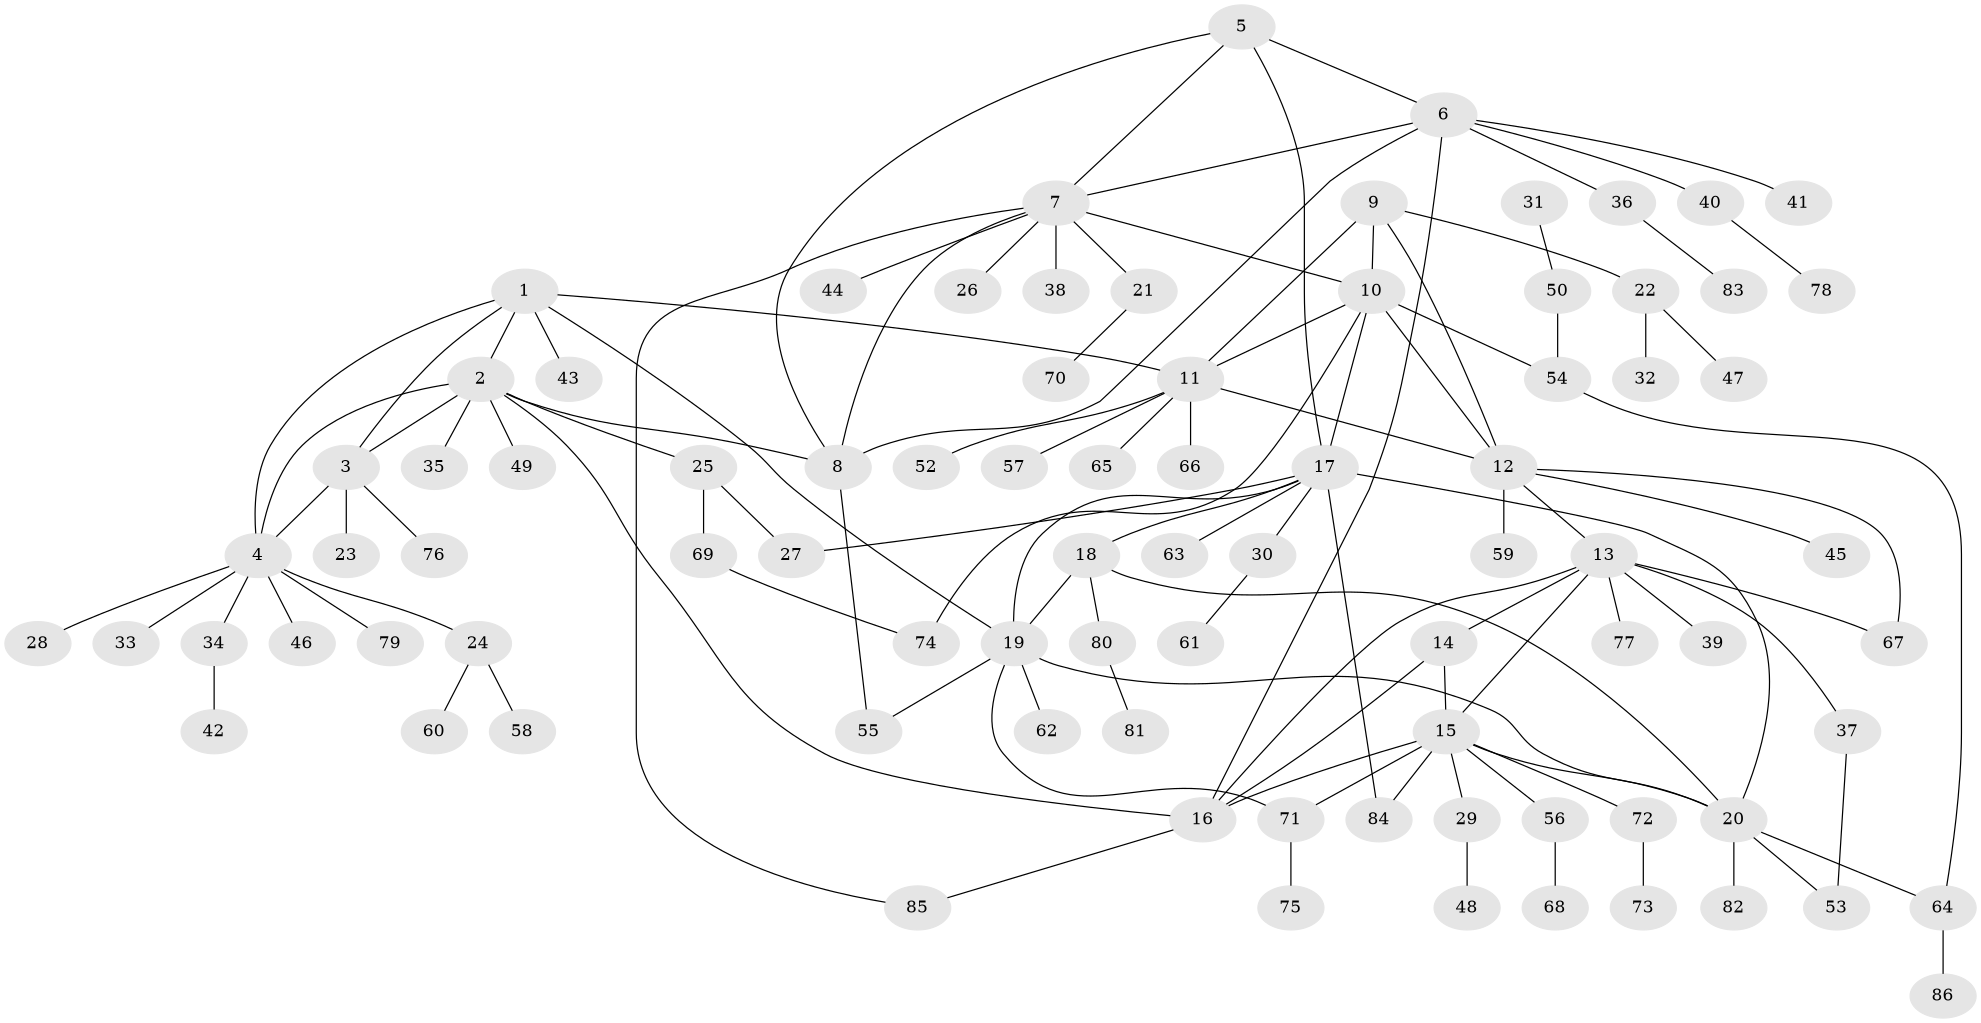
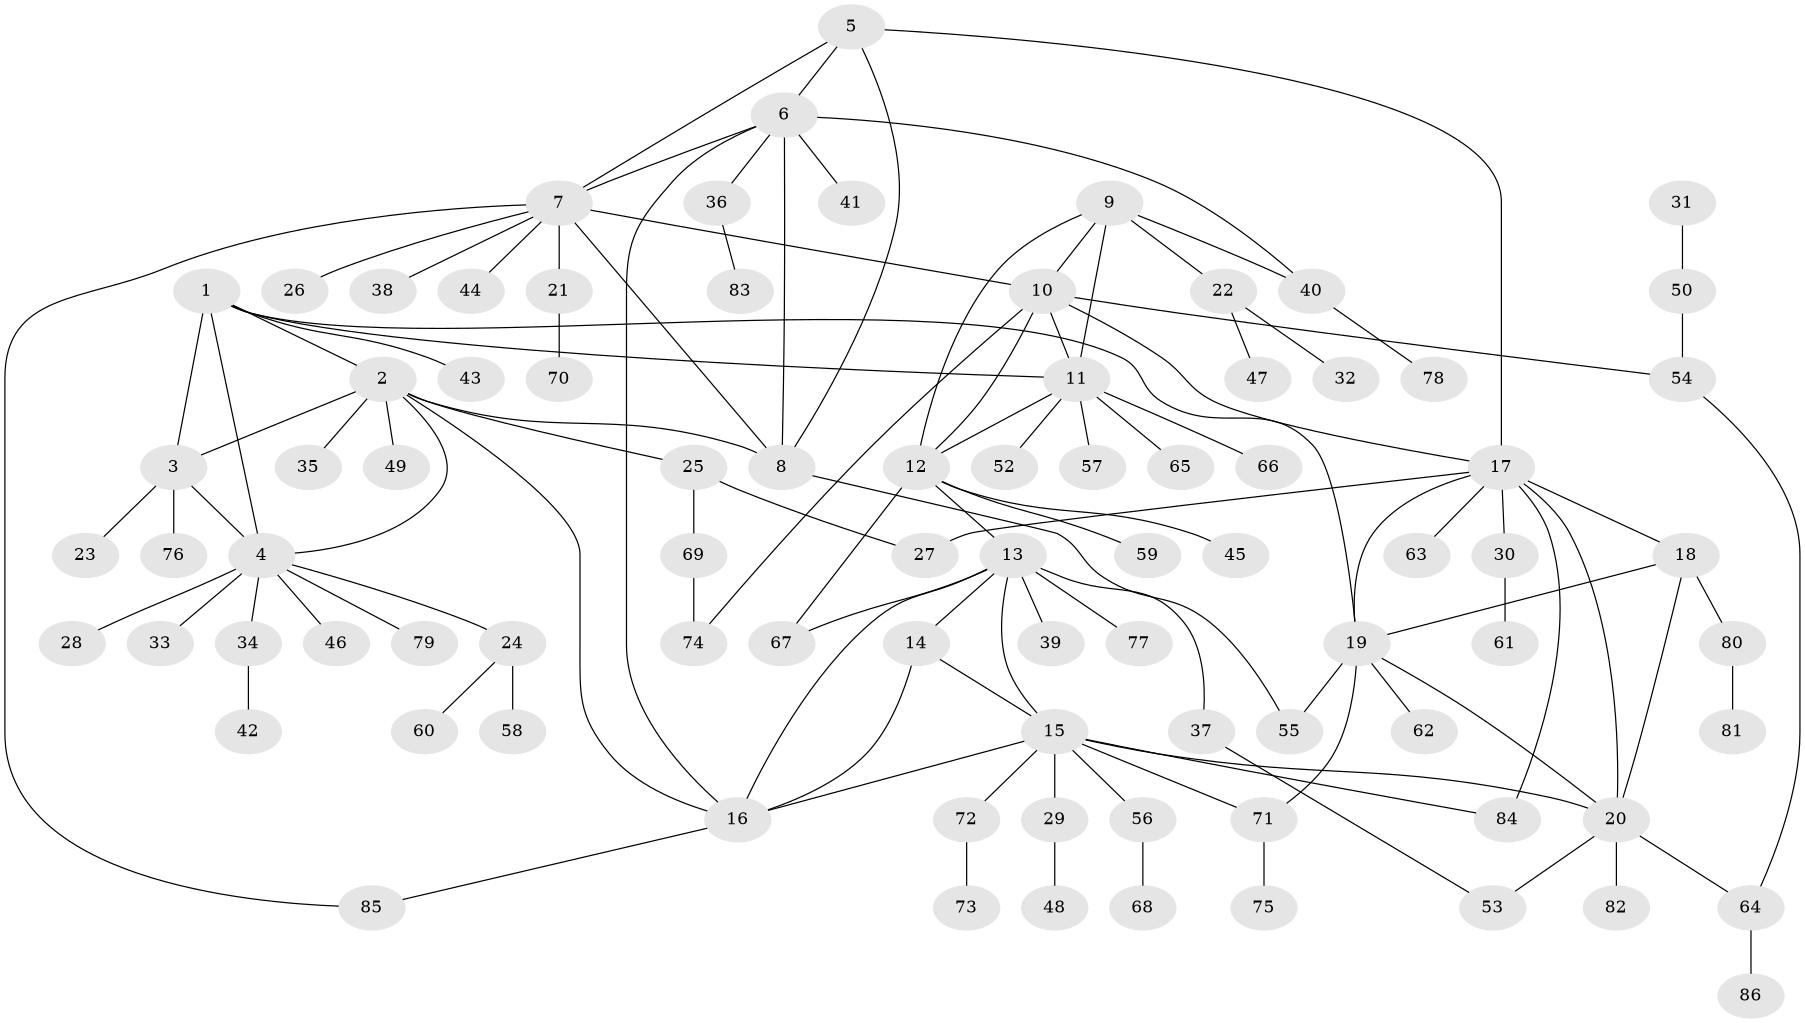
none -> (1212, 246)
